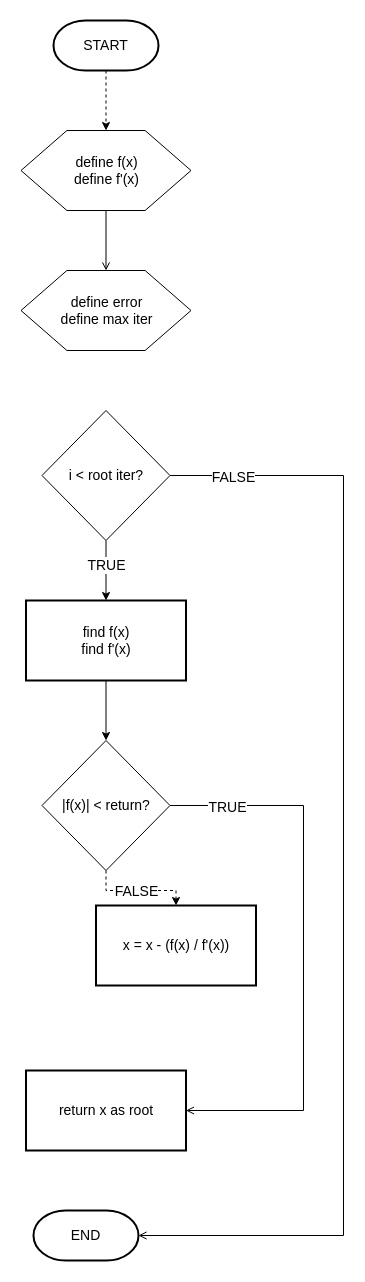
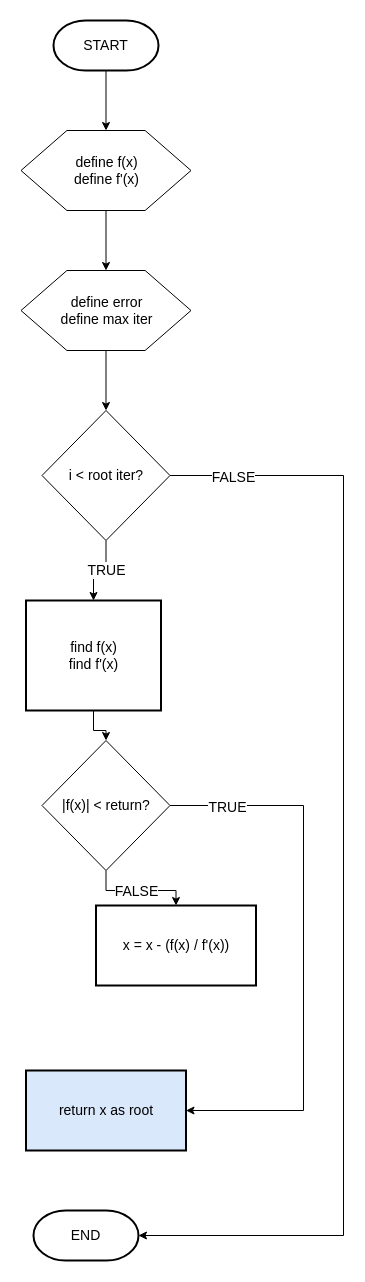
(106, 98) -> (106, 98)
(106, 263) -> (106, 262)
none -> (106, 377)
(106, 641) -> (94, 656)
(106, 886) -> (106, 886)
(106, 1111) -> (106, 1111)
(192, 1111) -> (194, 1111)
(145, 1236) -> (147, 1236)
